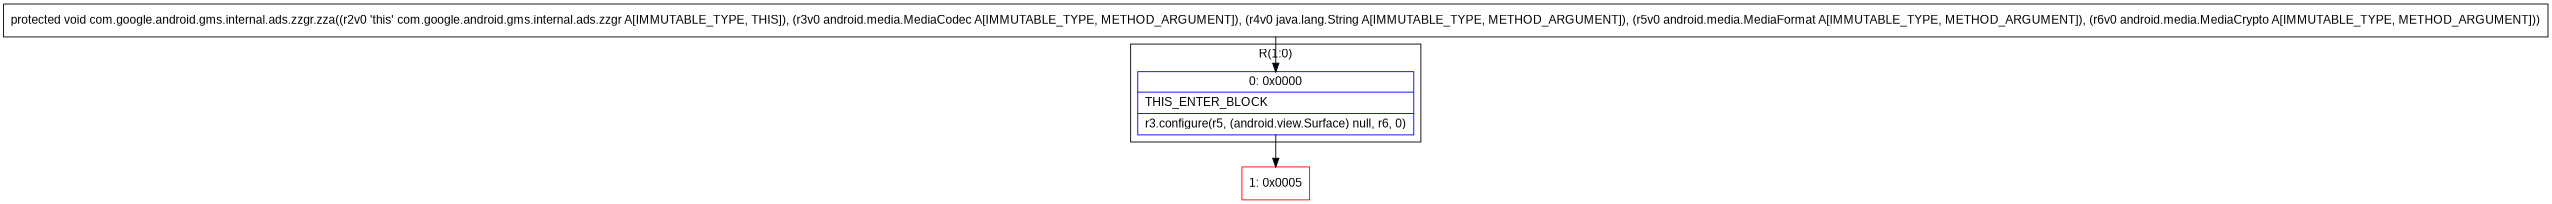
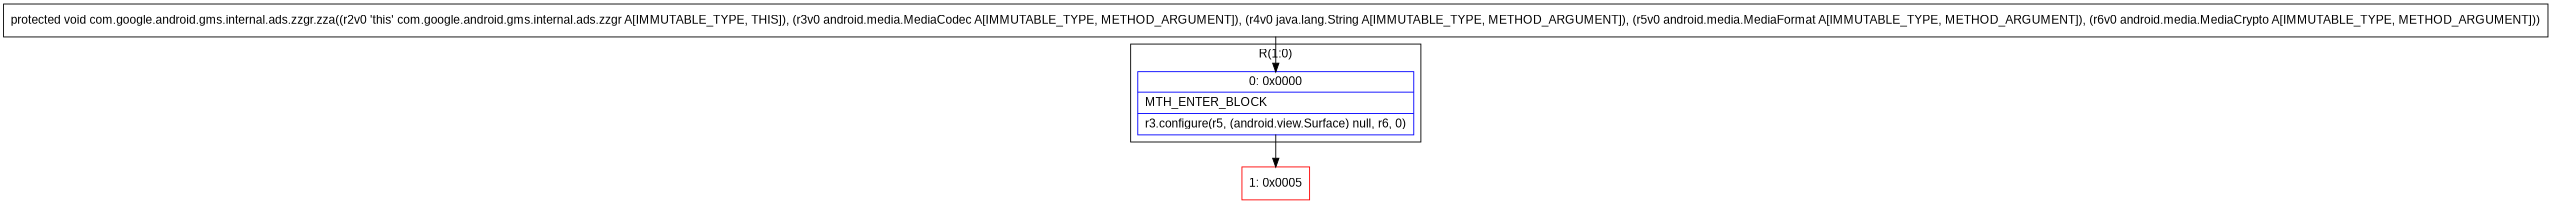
(1207, 102) -> (1206, 102)
